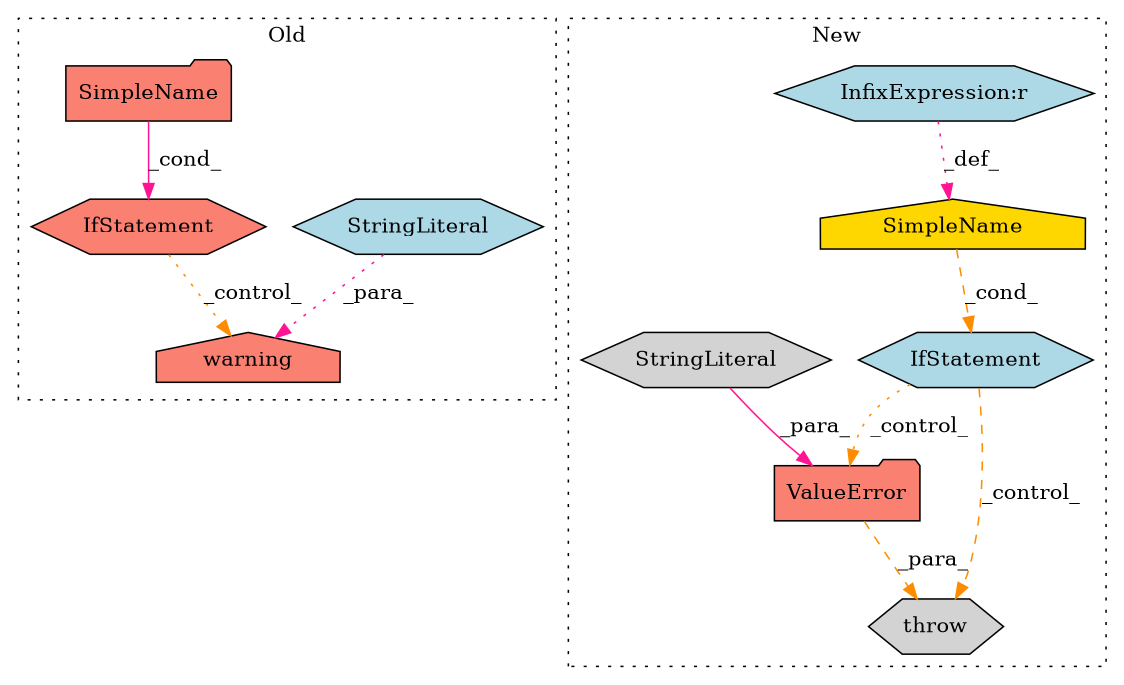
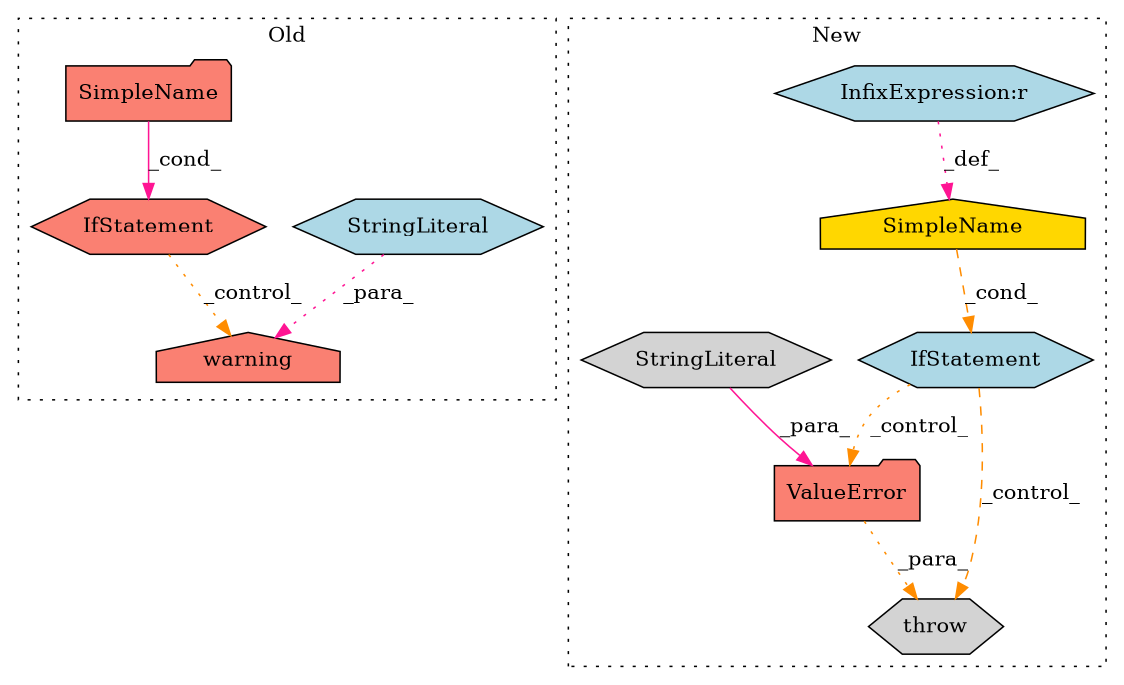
(886, 554) -> (886, 554)
